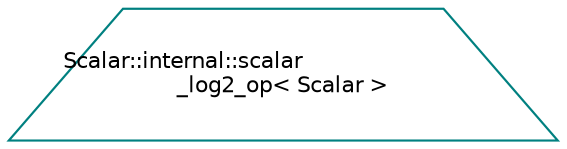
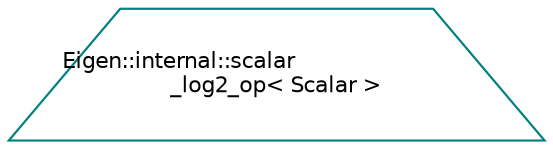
(283, 75) -> (277, 75)
